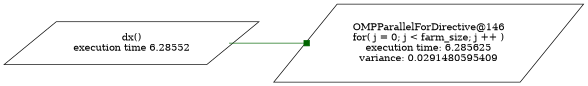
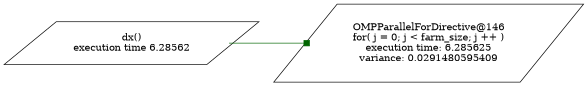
(132, 43) -> (132, 43)
